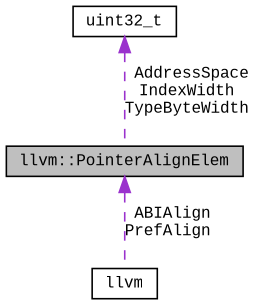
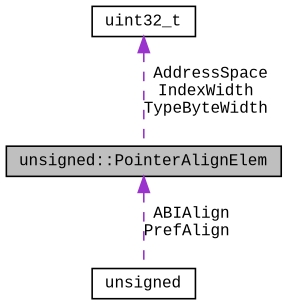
(125, 161) -> (144, 161)
(125, 284) -> (144, 284)
